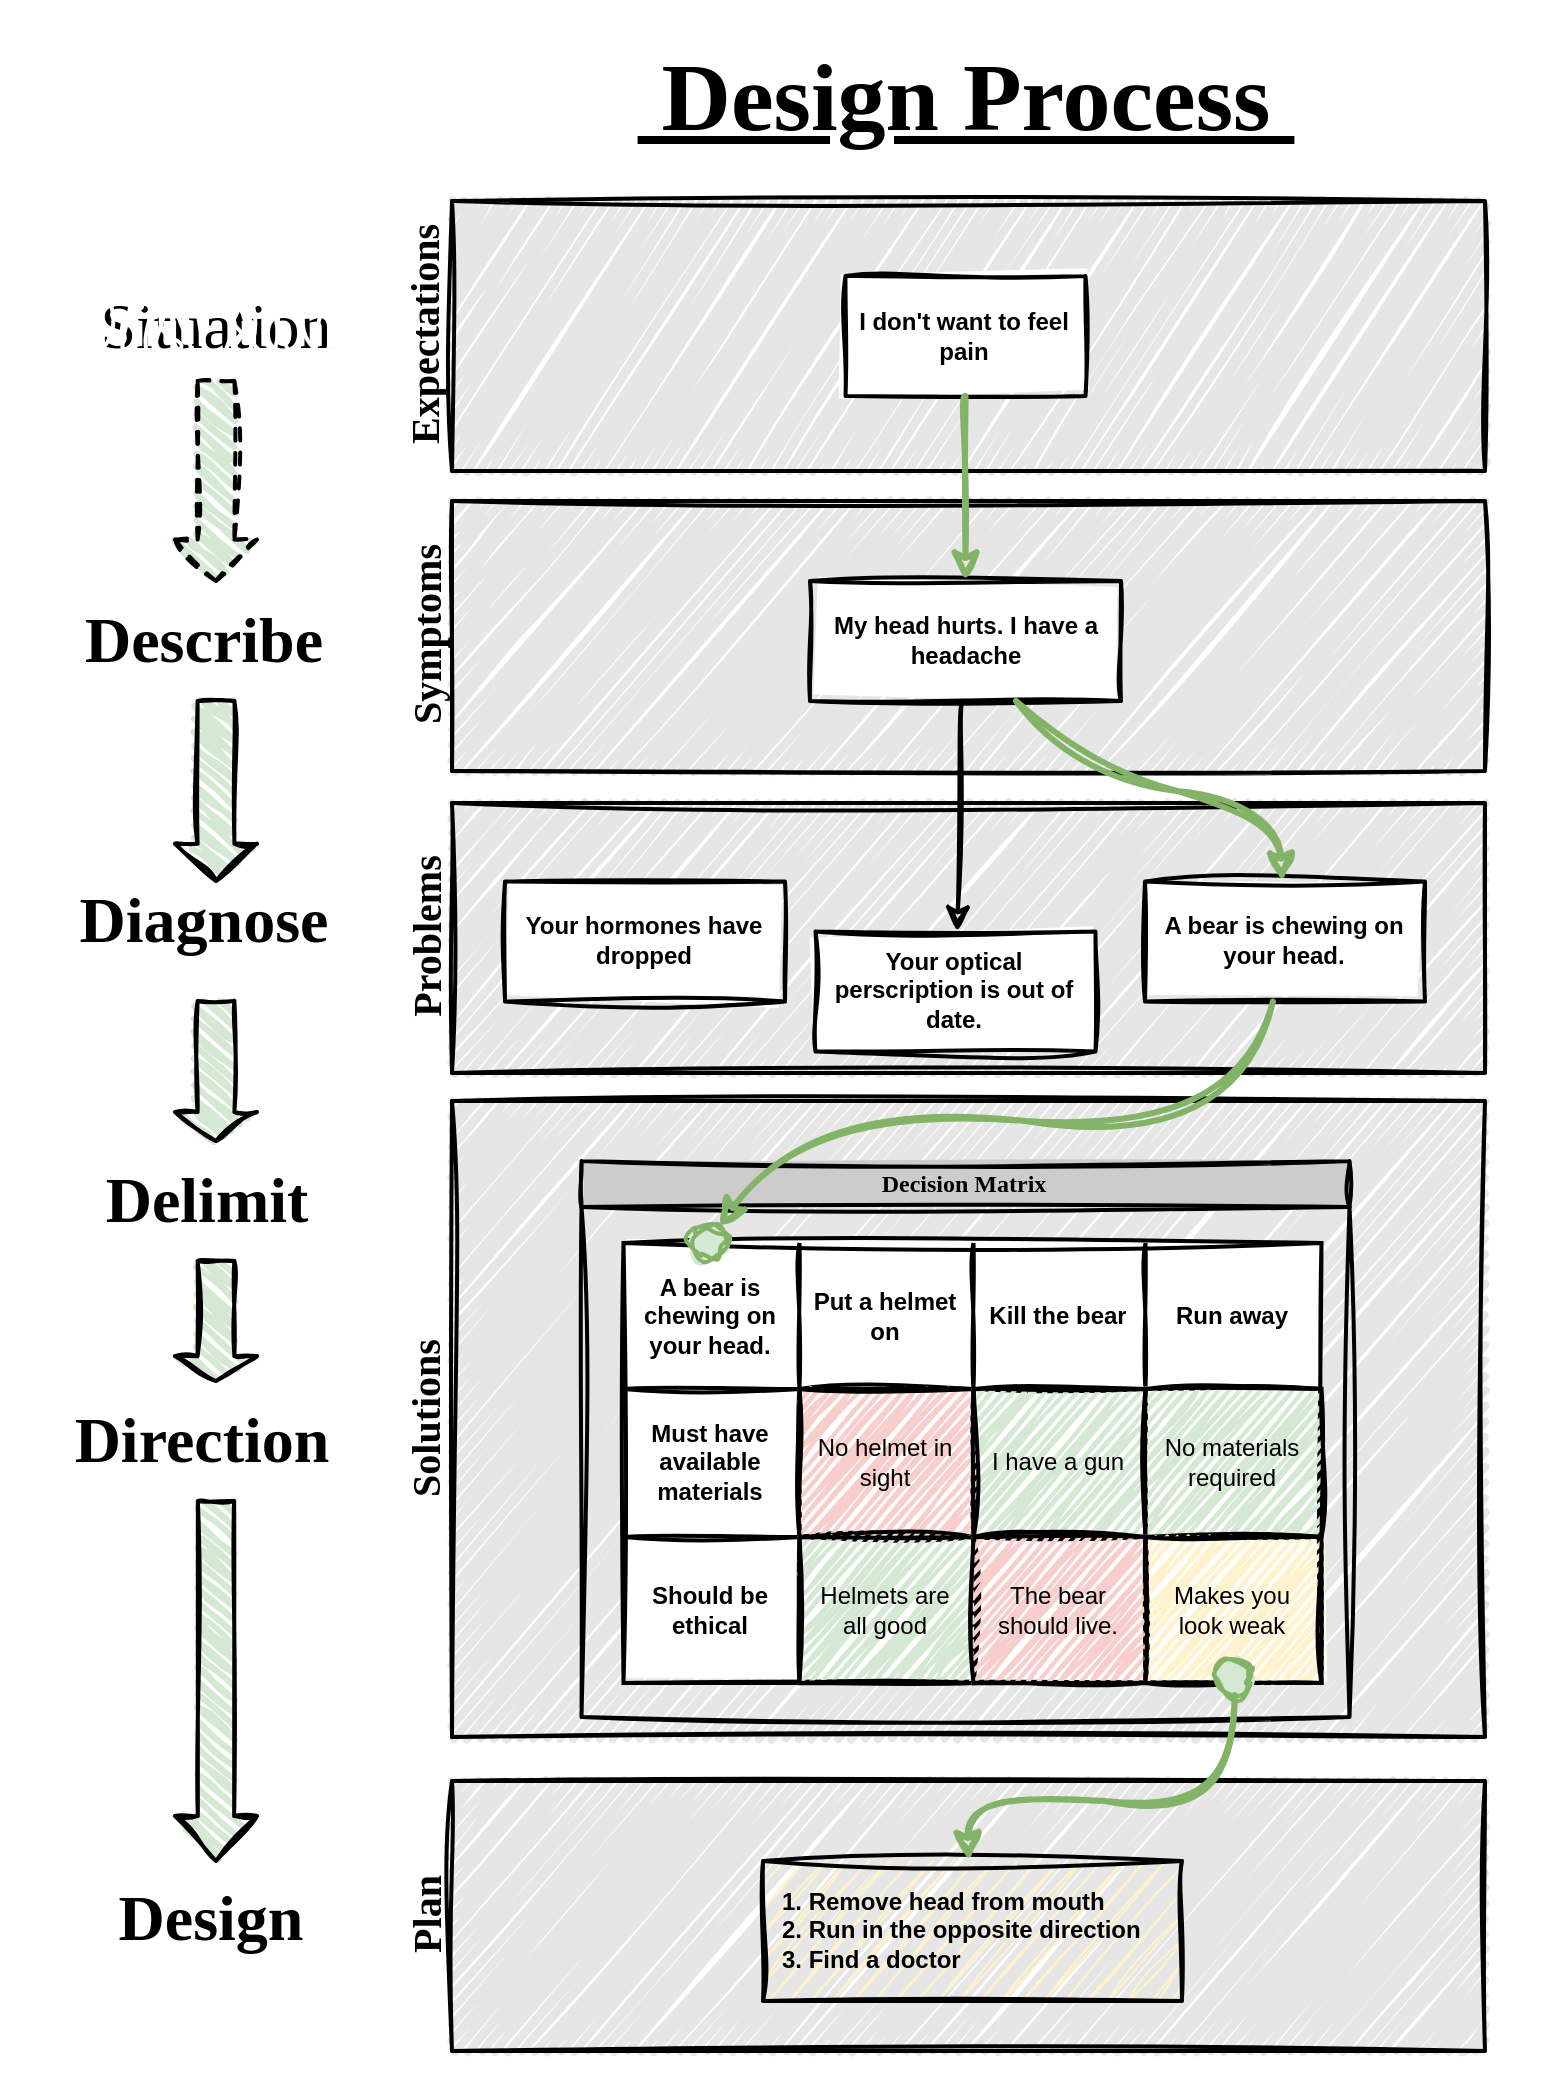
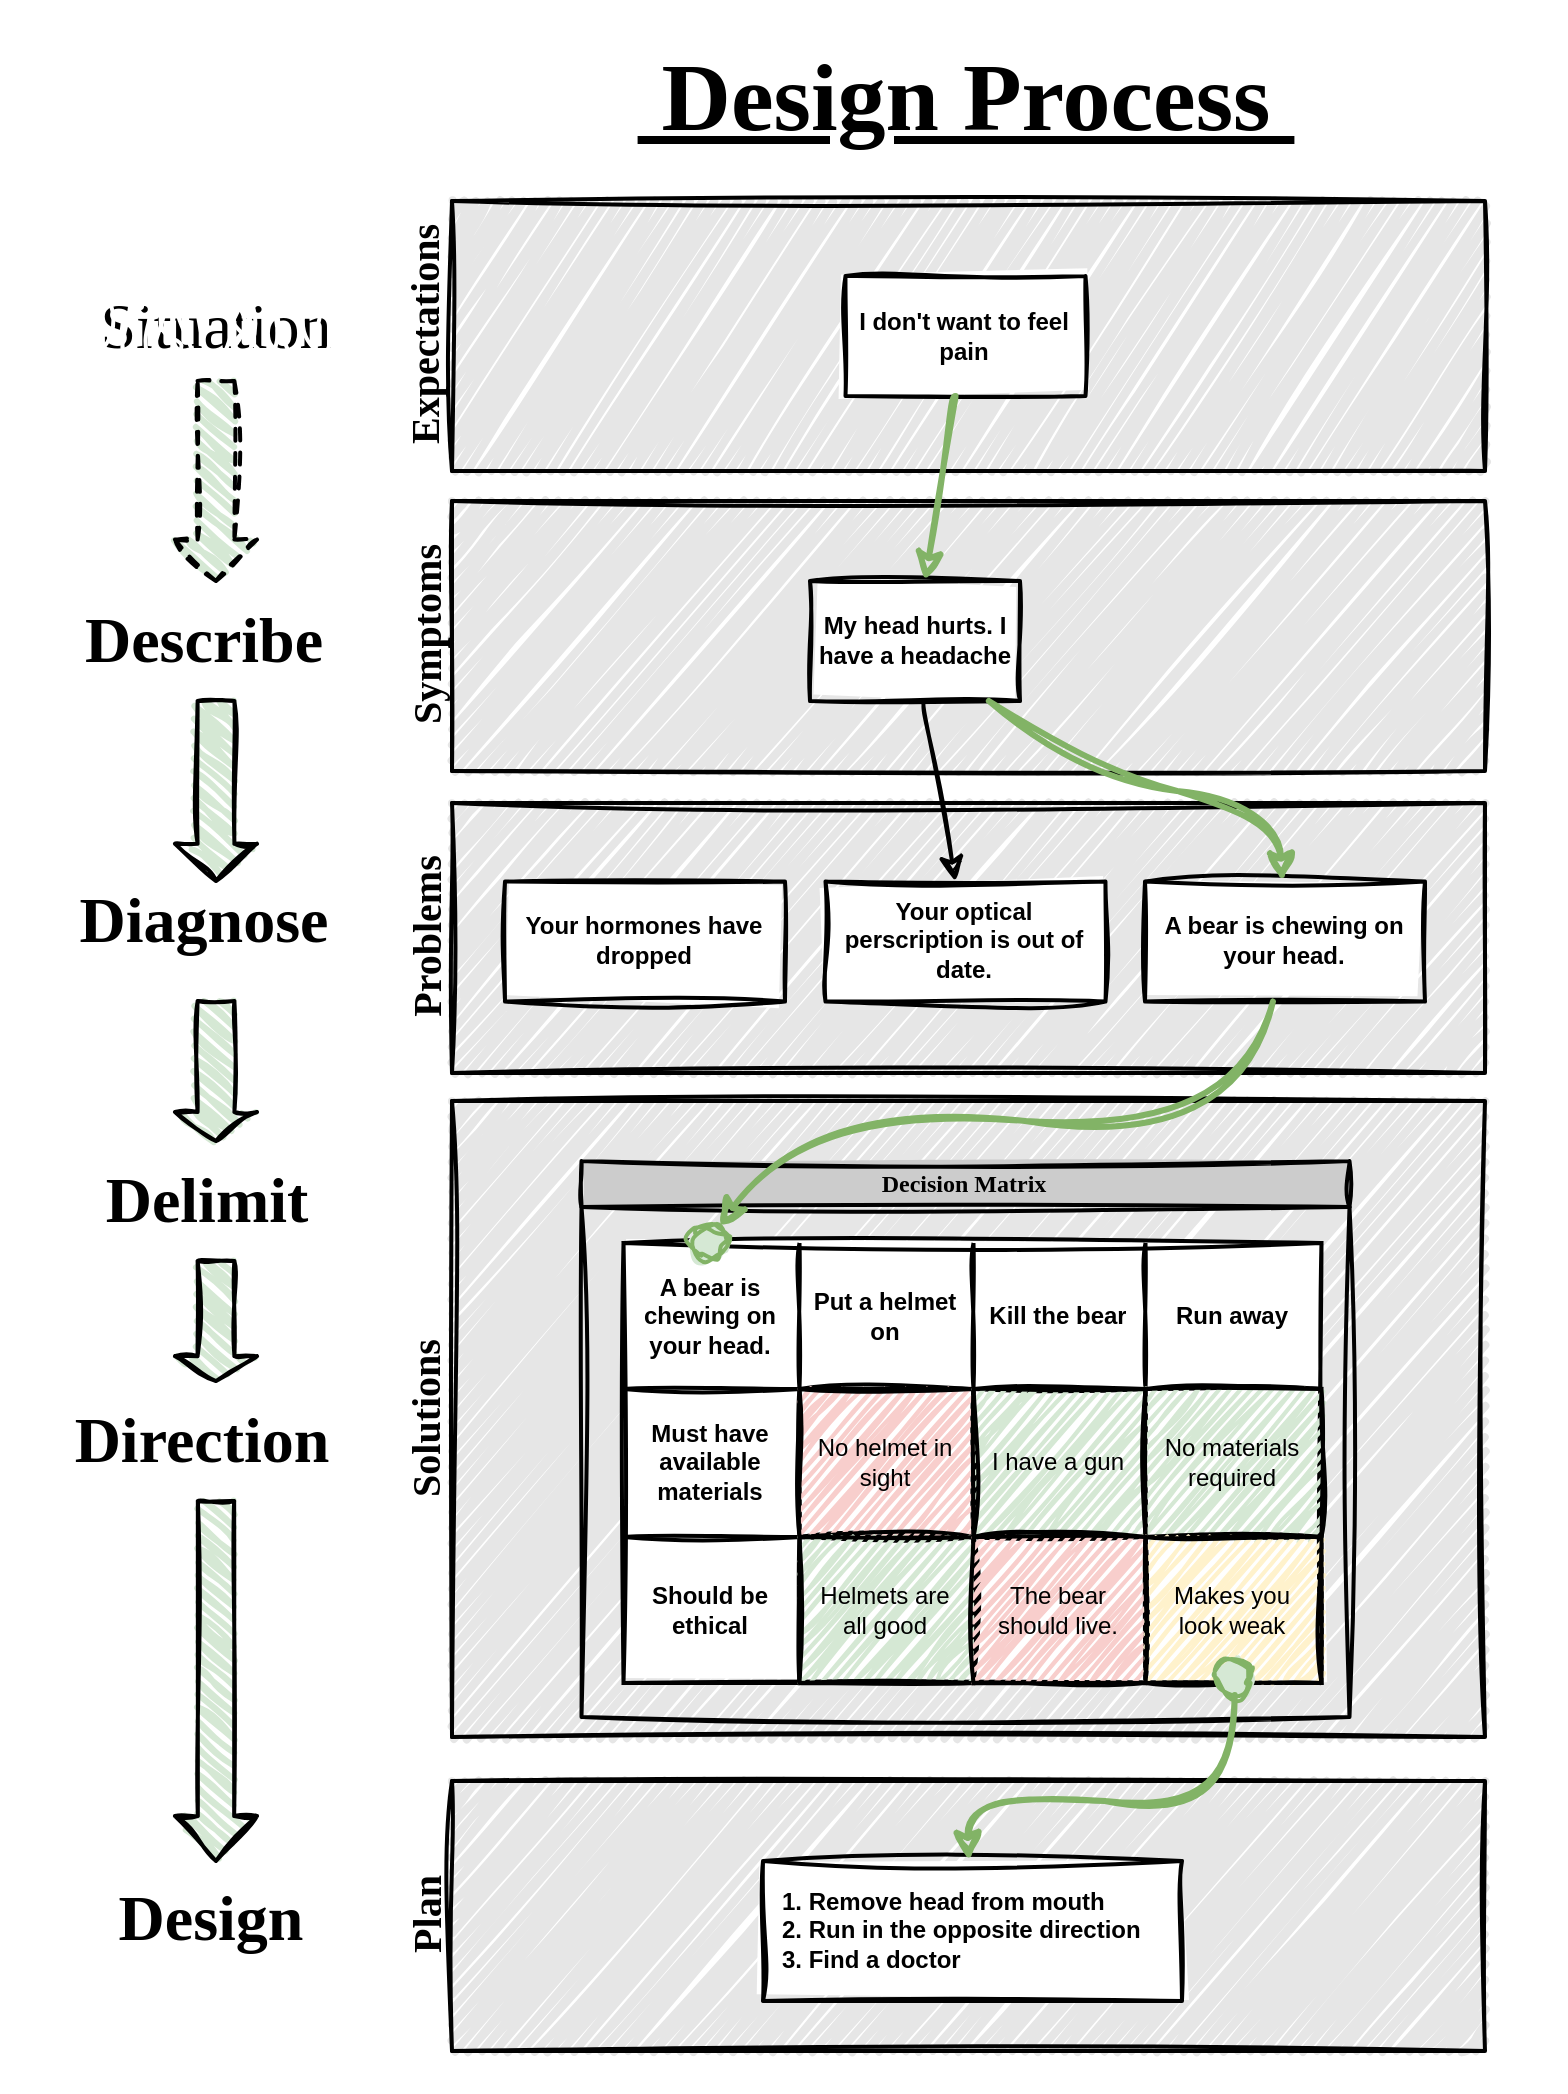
(966, 641) -> (915, 641)
(956, 992) -> (966, 942)
(973, 1931) -> (973, 1931)
